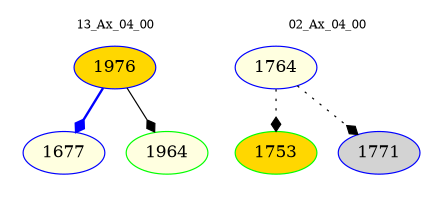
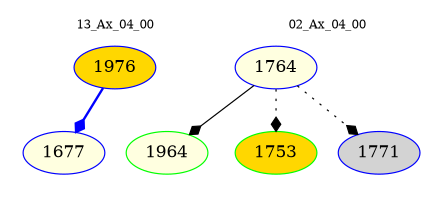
(137, 104) -> (234, 101)
